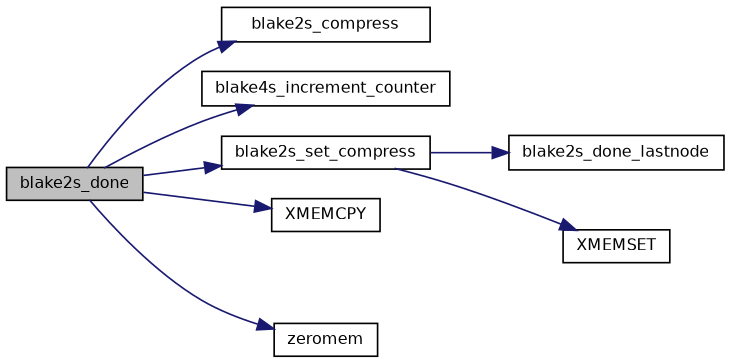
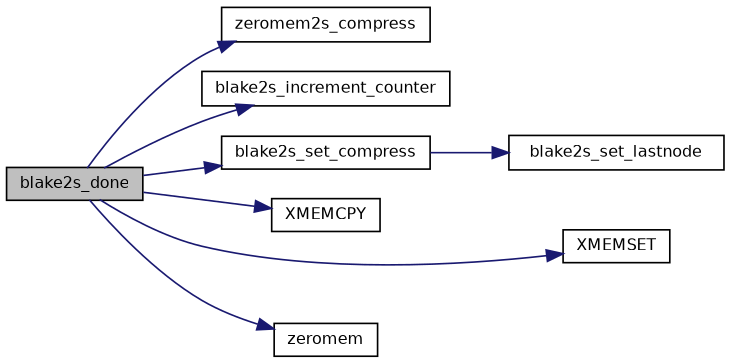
(326, 25) -> (326, 25)
(326, 89) -> (326, 89)
(616, 153) -> (616, 153)
(479, 193) -> (317, 262)
